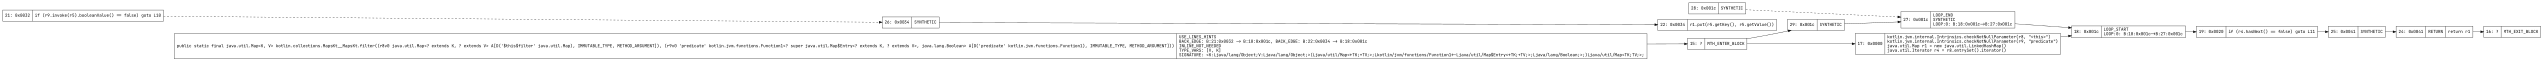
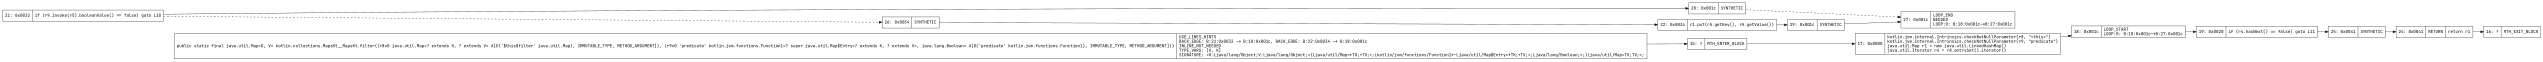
none -> (925, 9)
(1944, 20) -> (1941, 20)
(2042, 26) -> none
(1768, 35) -> (1780, 25)
